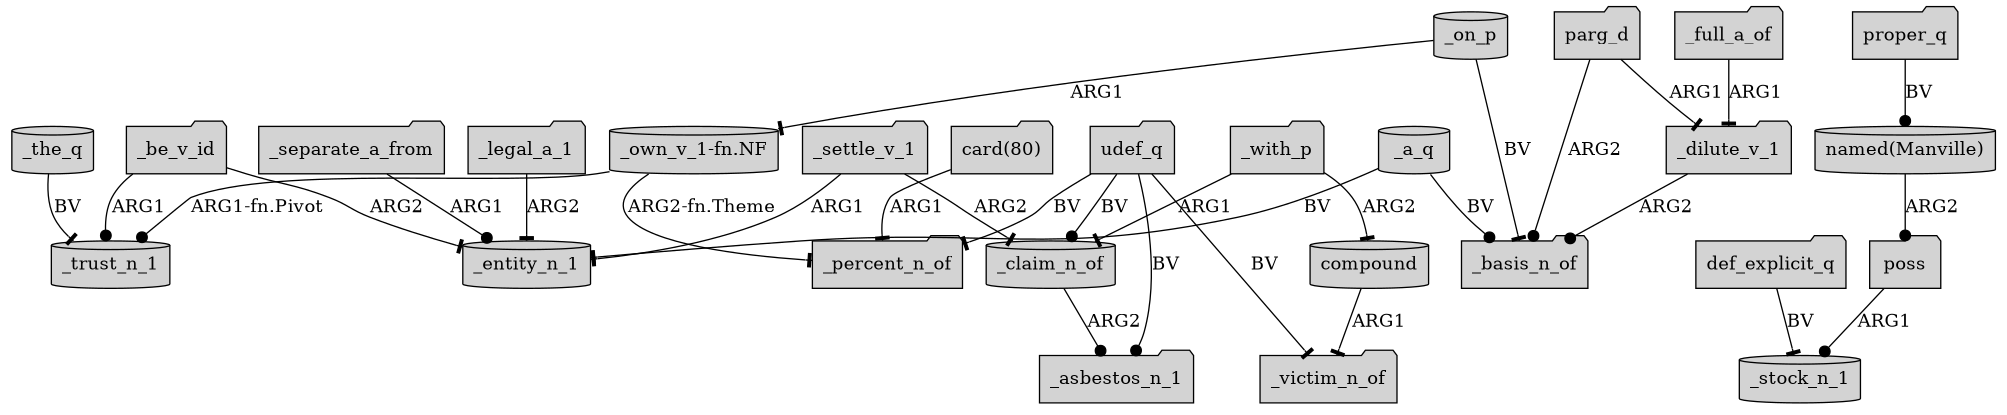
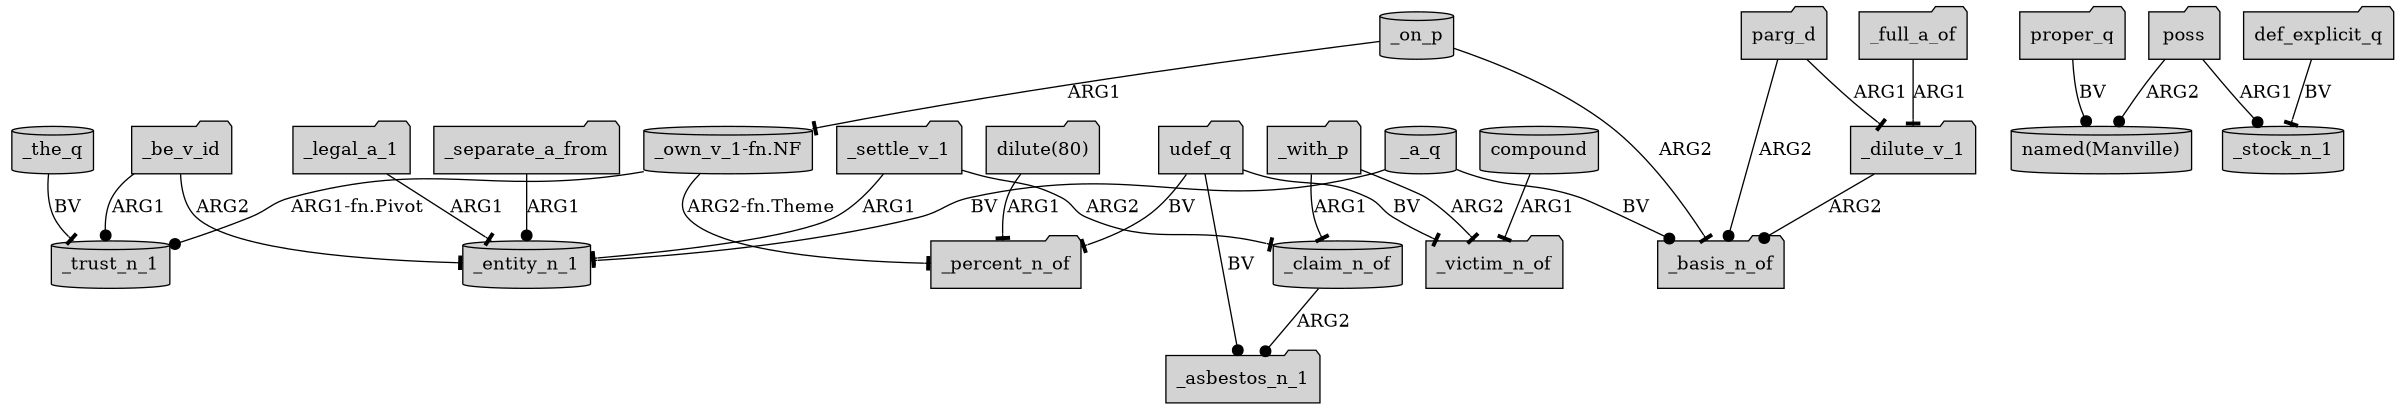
(1002, 150) -> (1043, 150)
(1517, 150) -> (1686, 150)
(1353, 198) -> (1420, 195)
(1905, 202) -> (2143, 88)
(1096, 203) -> none
(554, 207) -> (477, 207)
